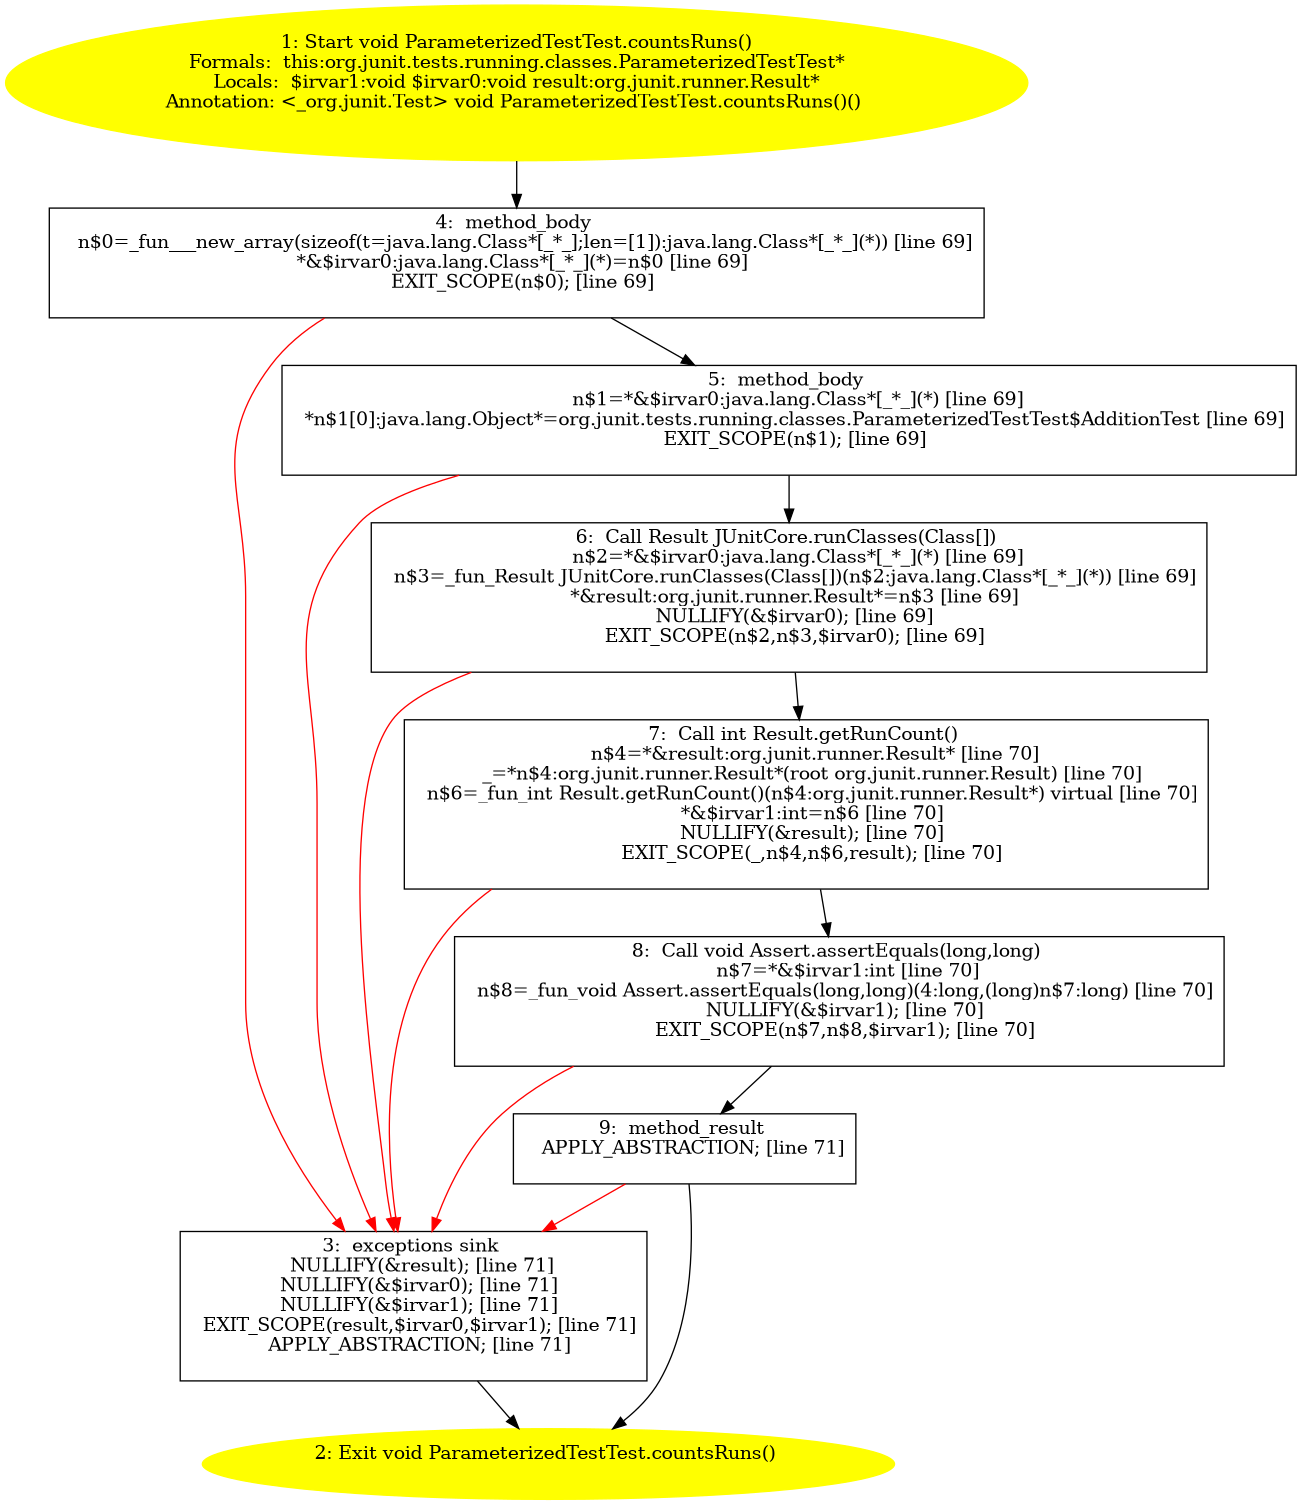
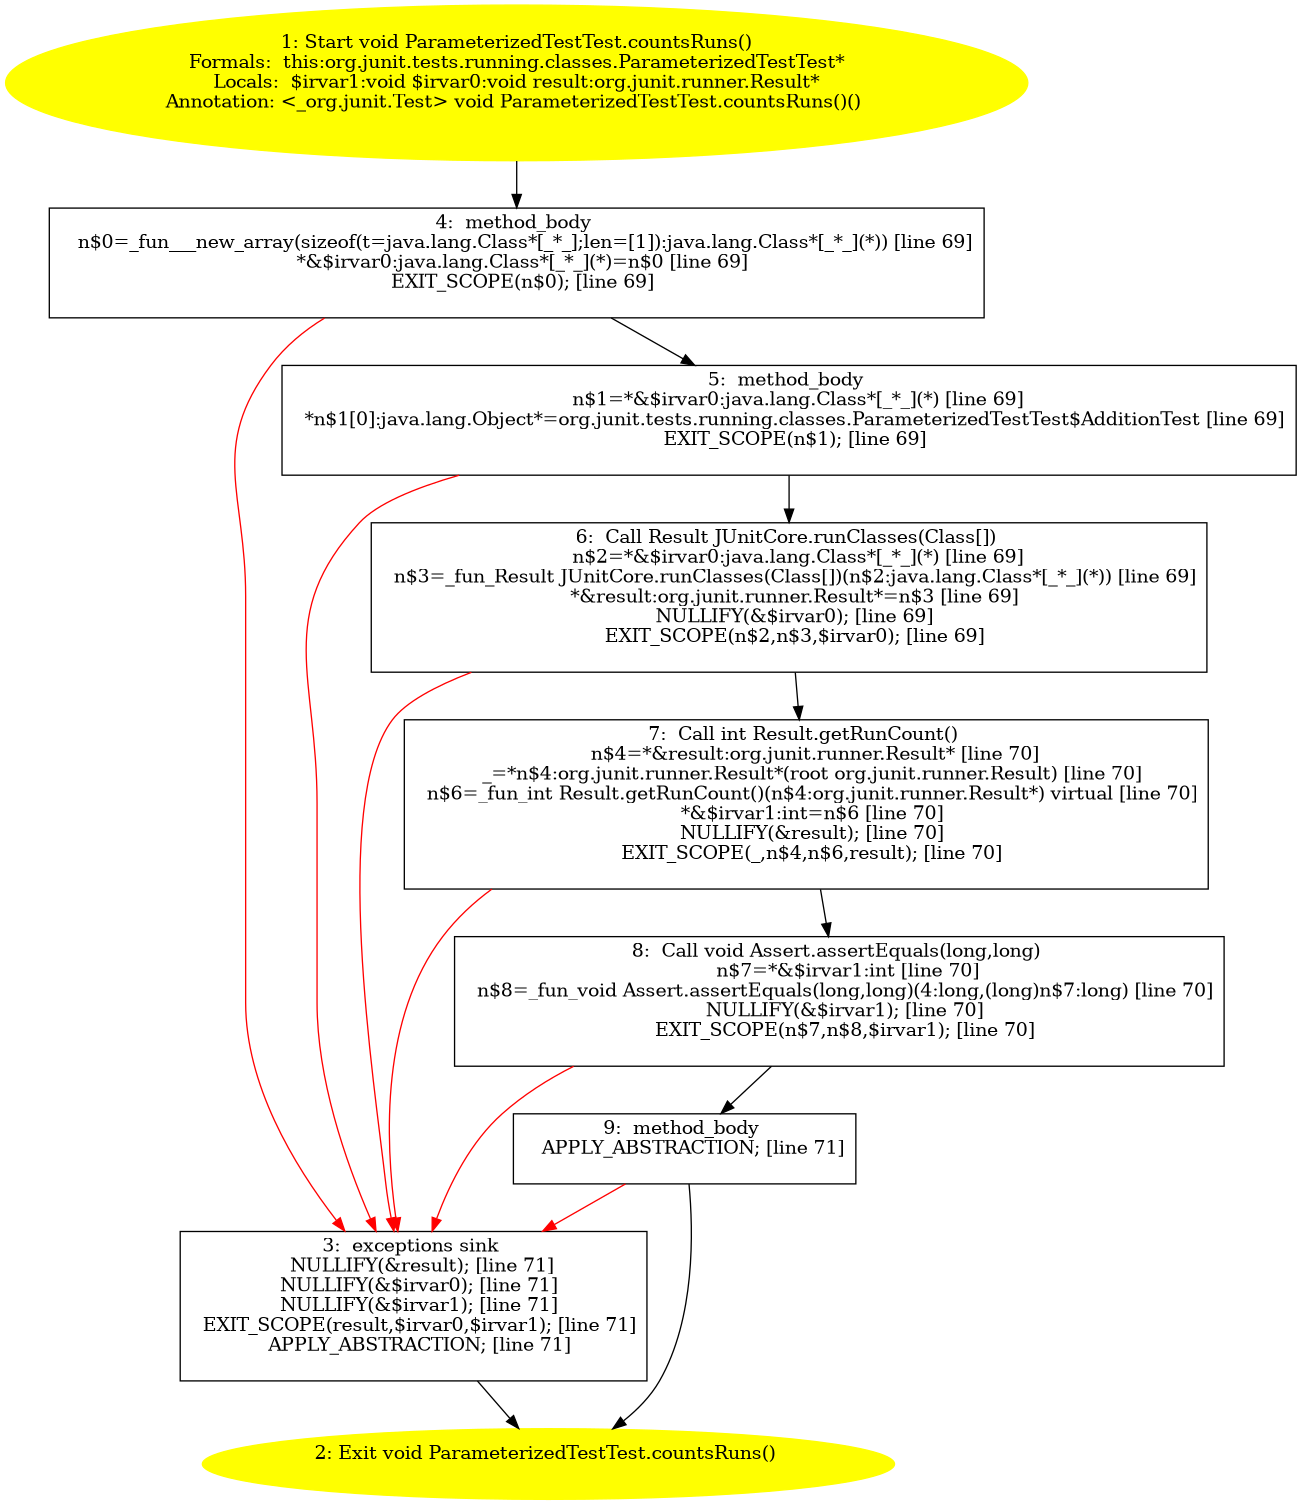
(685, 1149) -> (685, 1149)
